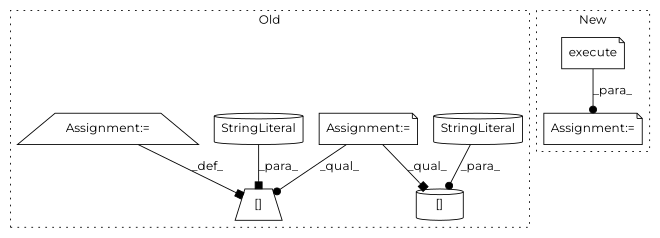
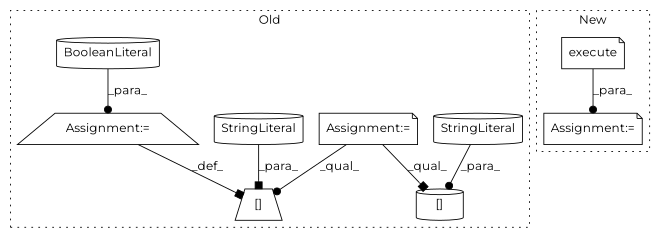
none -> (108, 53)
